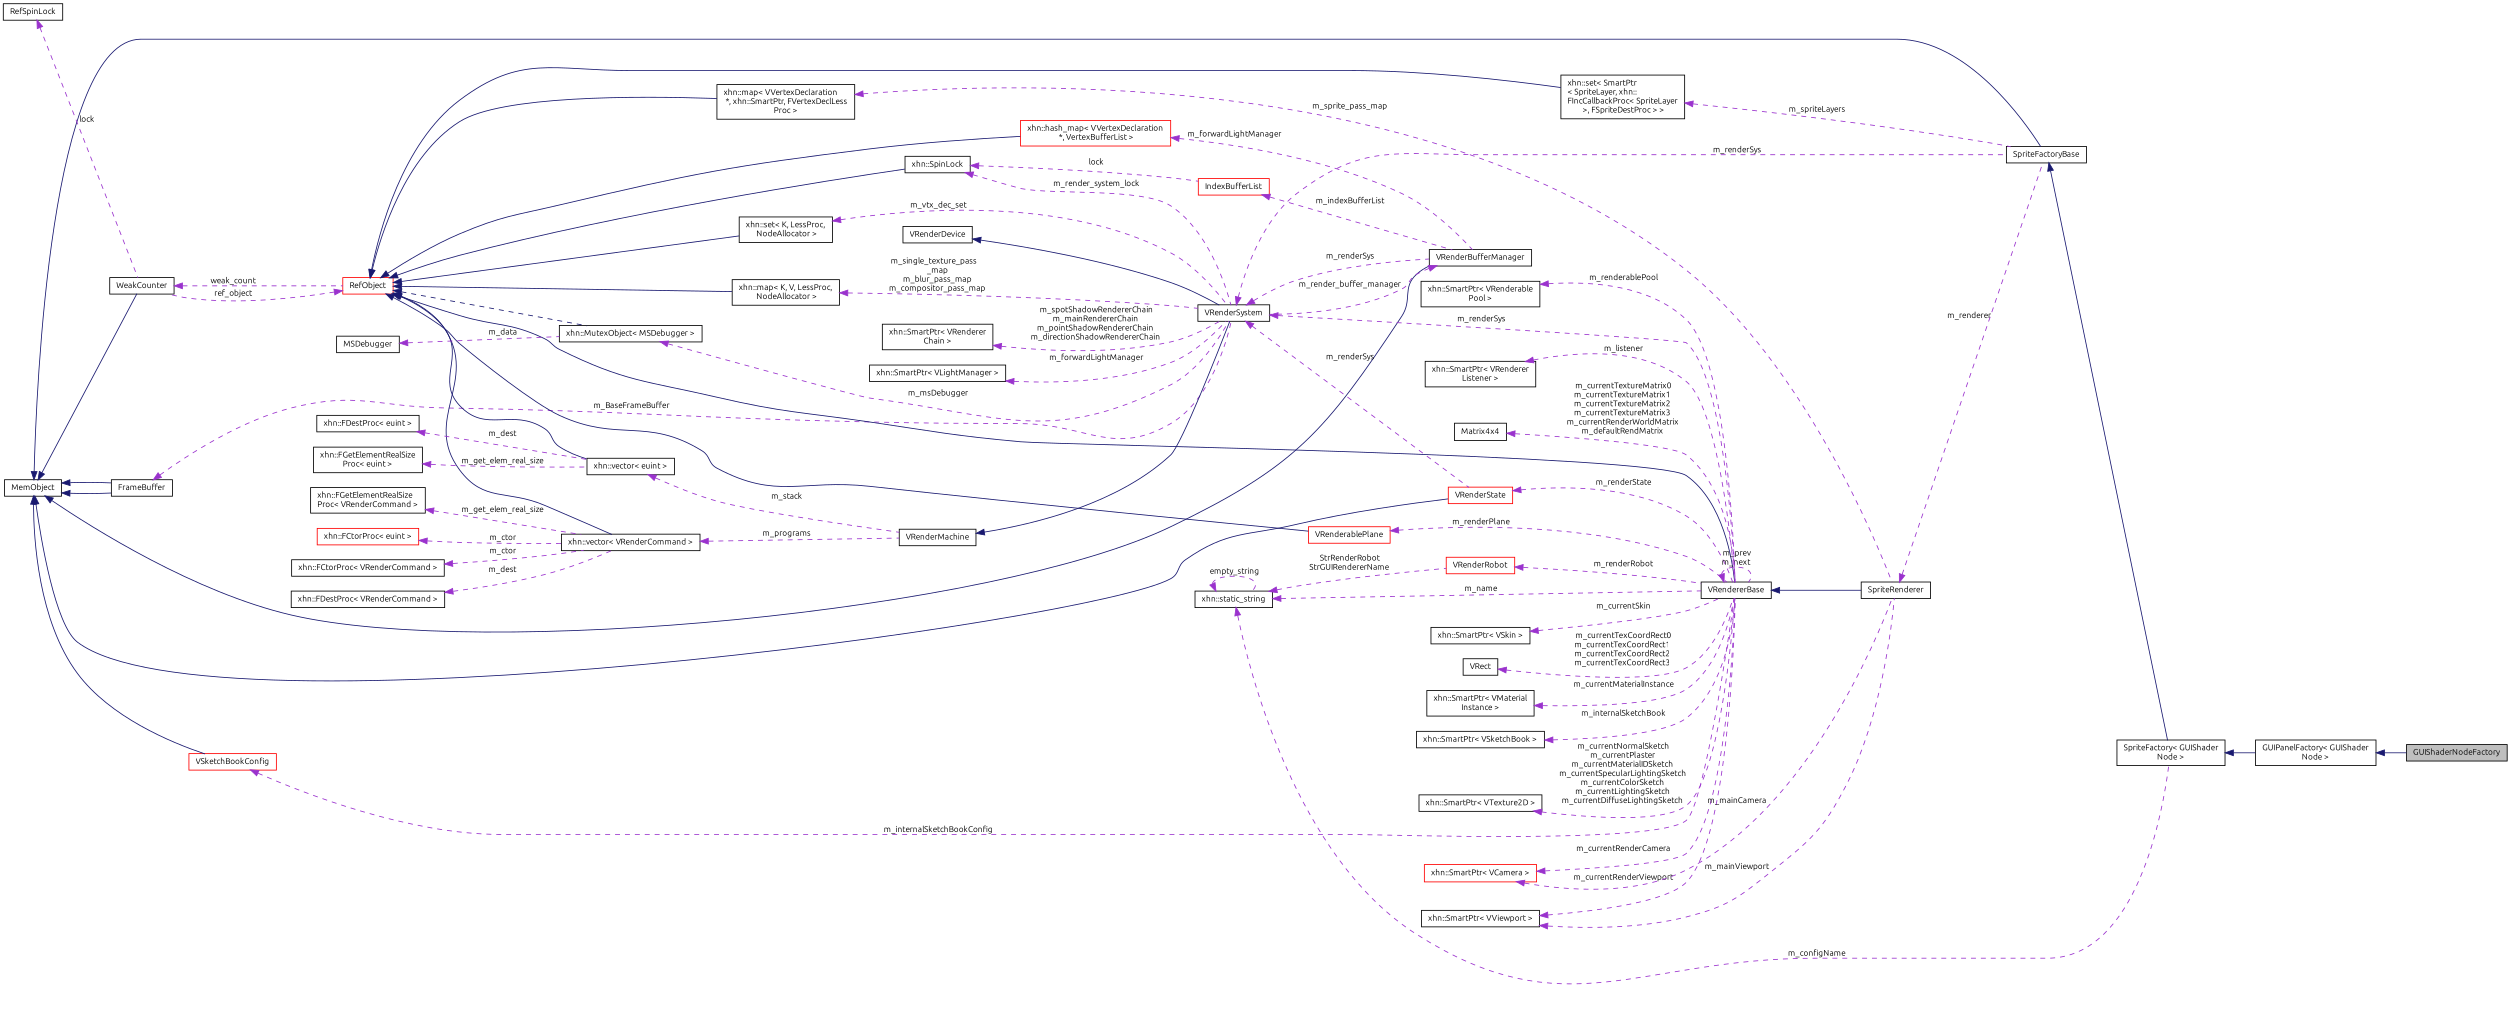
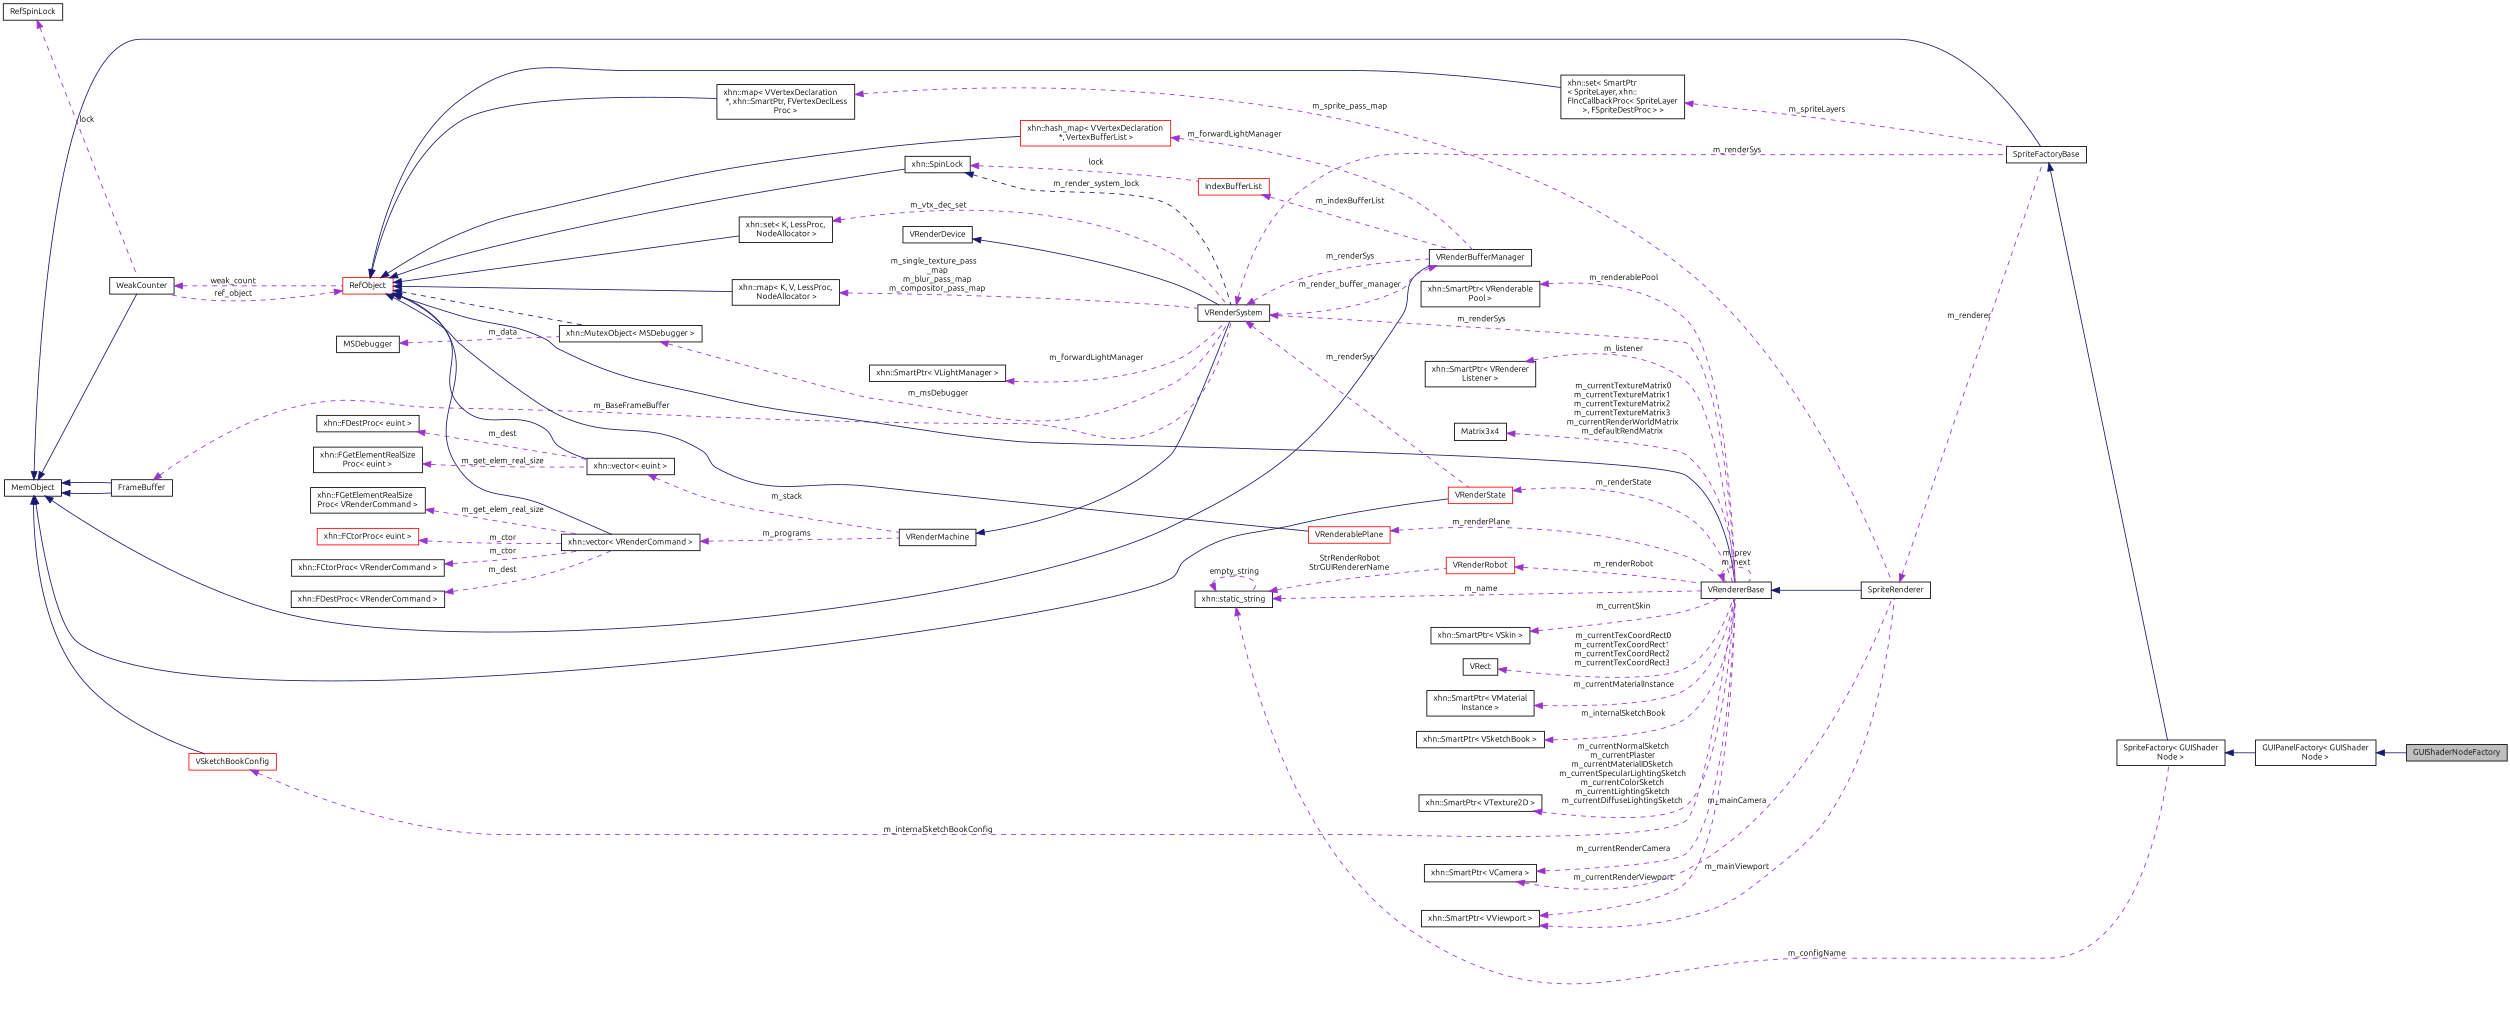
(1131, 195) -> (1131, 195)
(938, 337) -> none
(1480, 432) -> (1480, 432)
(1480, 873) -> (1480, 873)
